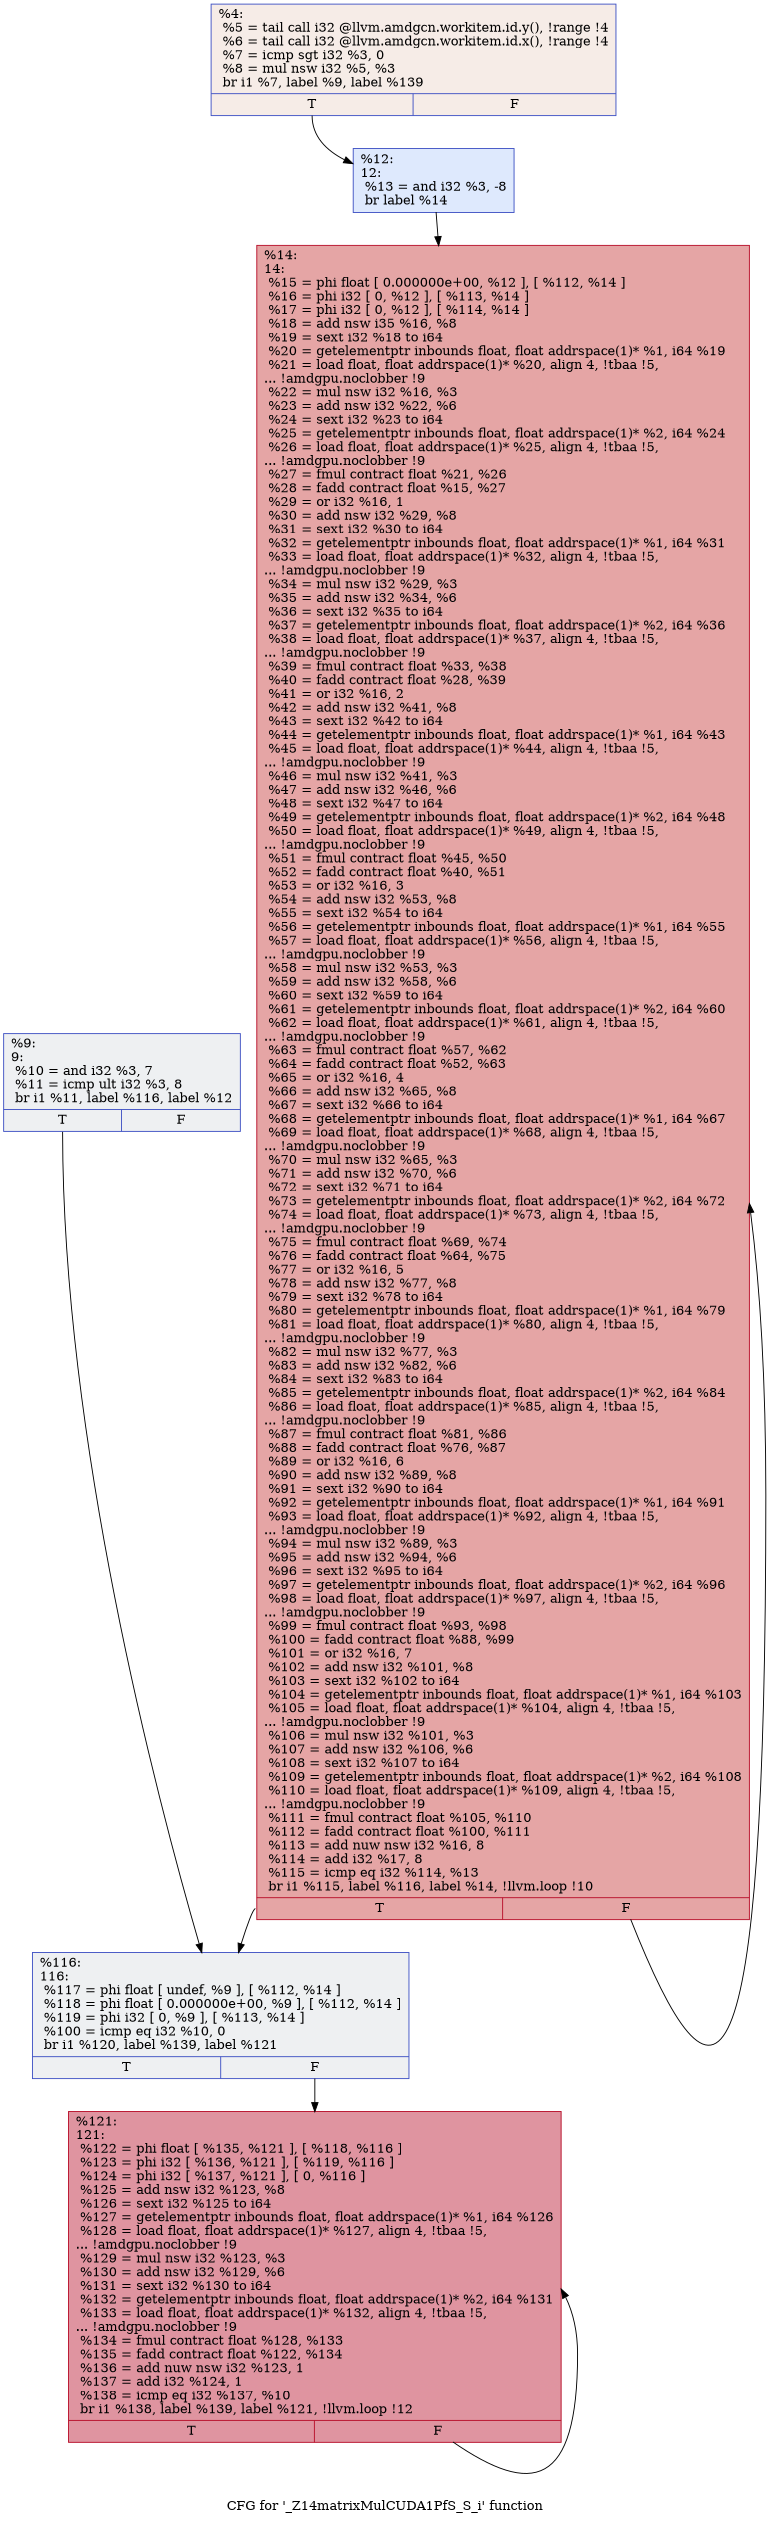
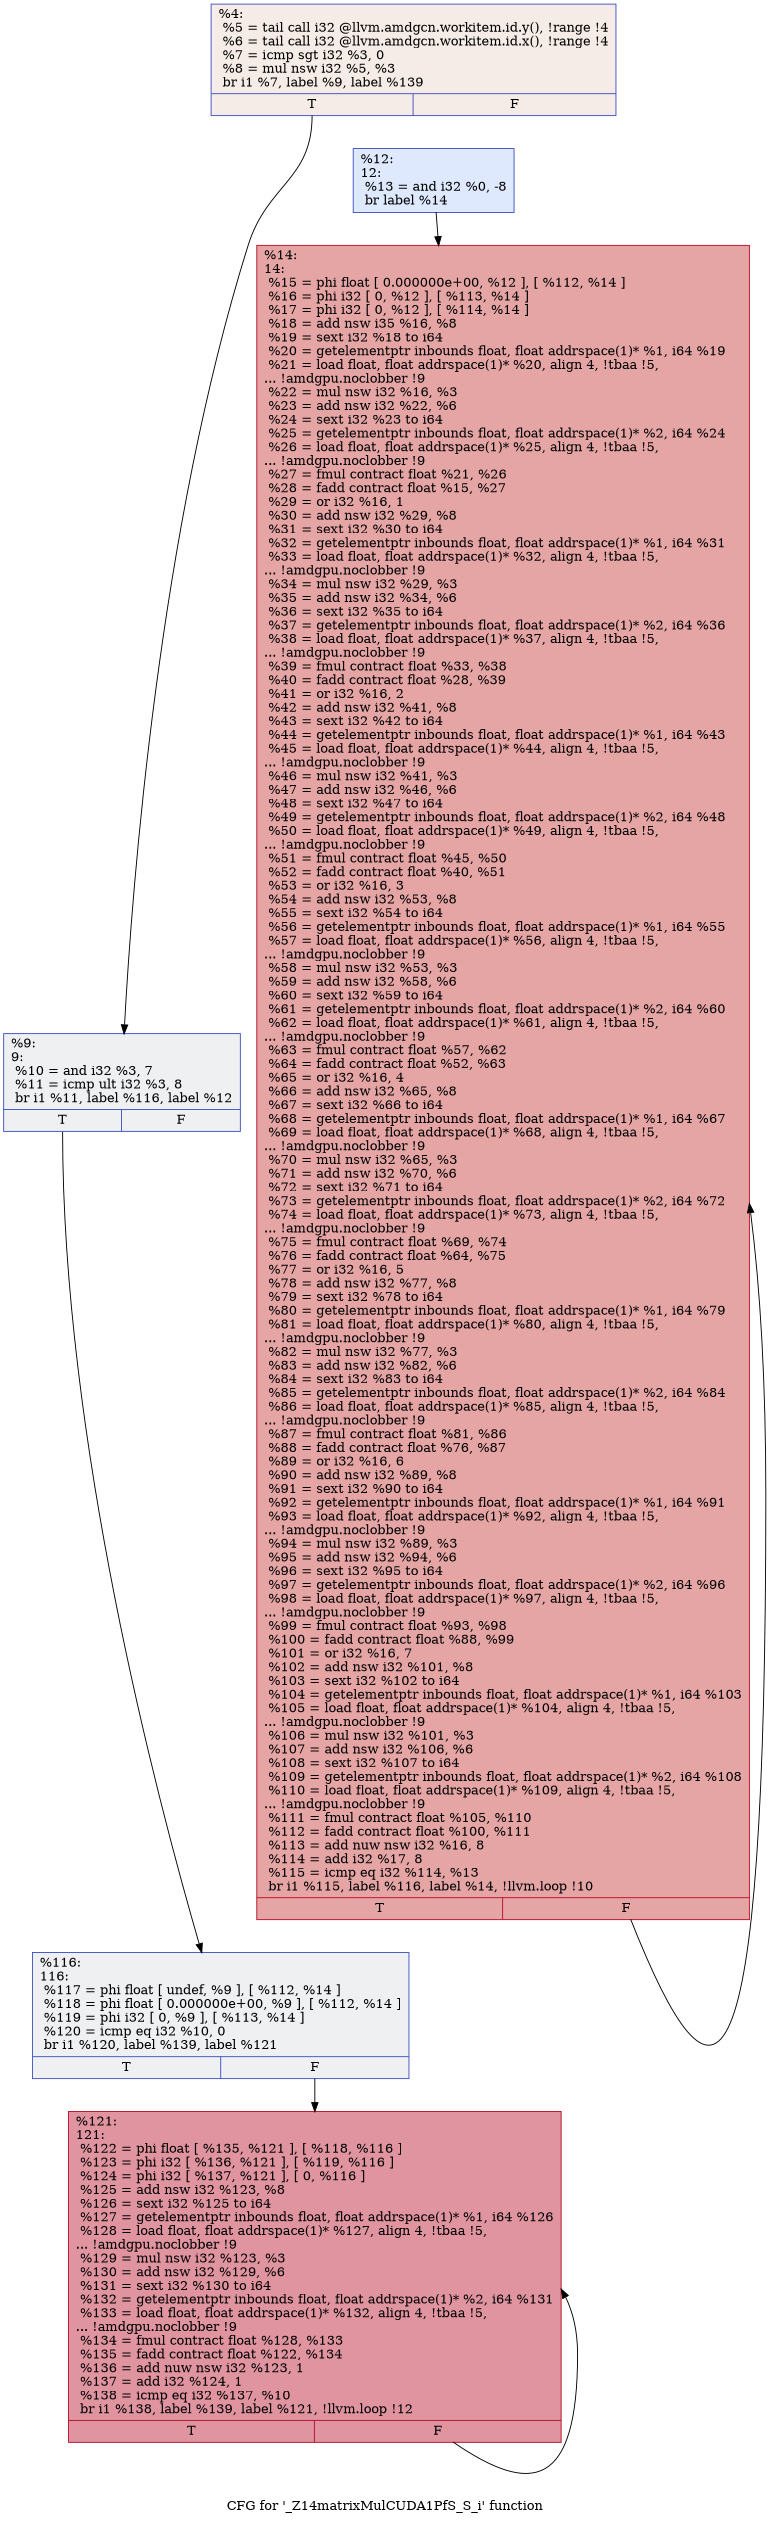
(322, 142) -> (176, 558)
(434, 187) -> (434, 187)
(247, 1926) -> none
(133, 2032) -> (133, 2032)
